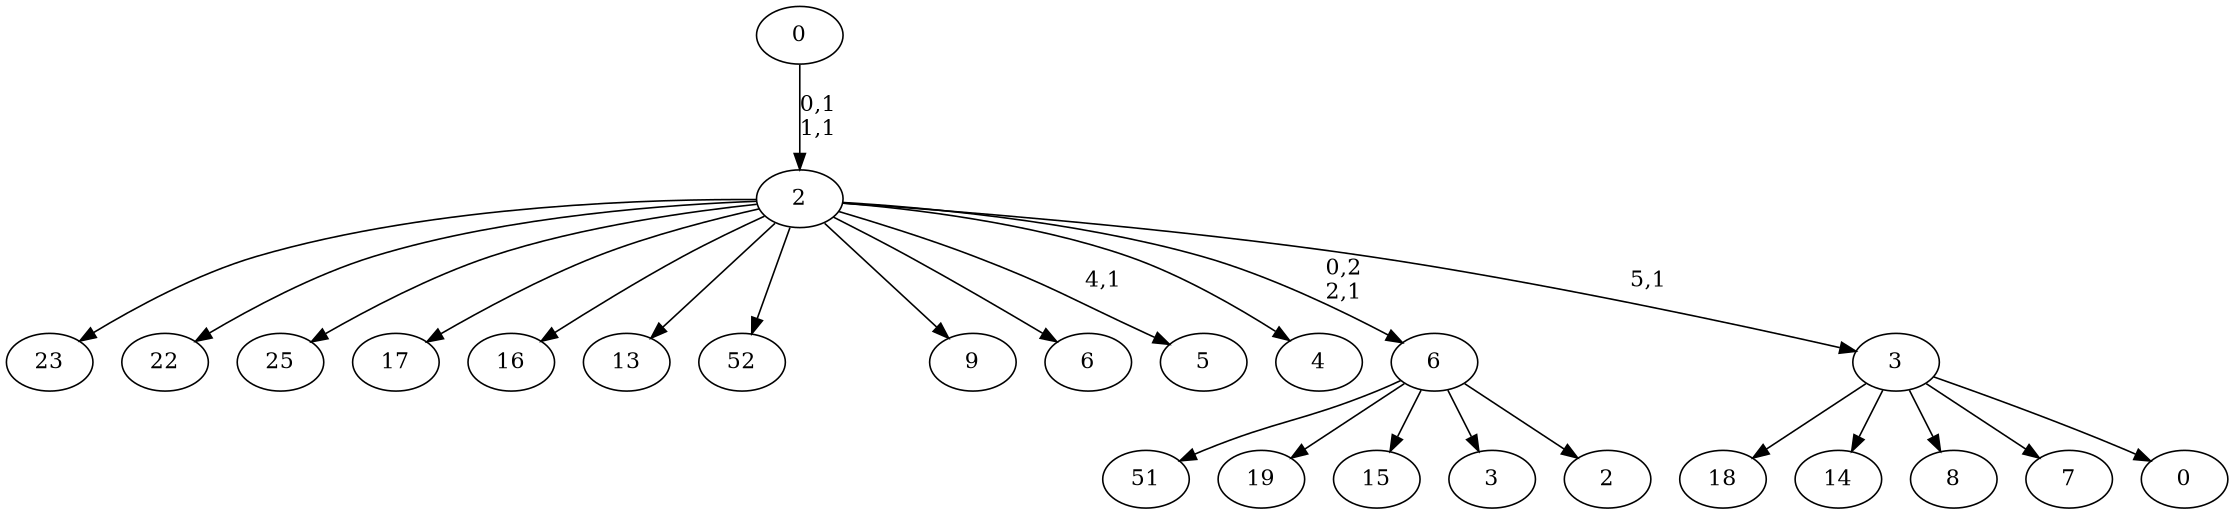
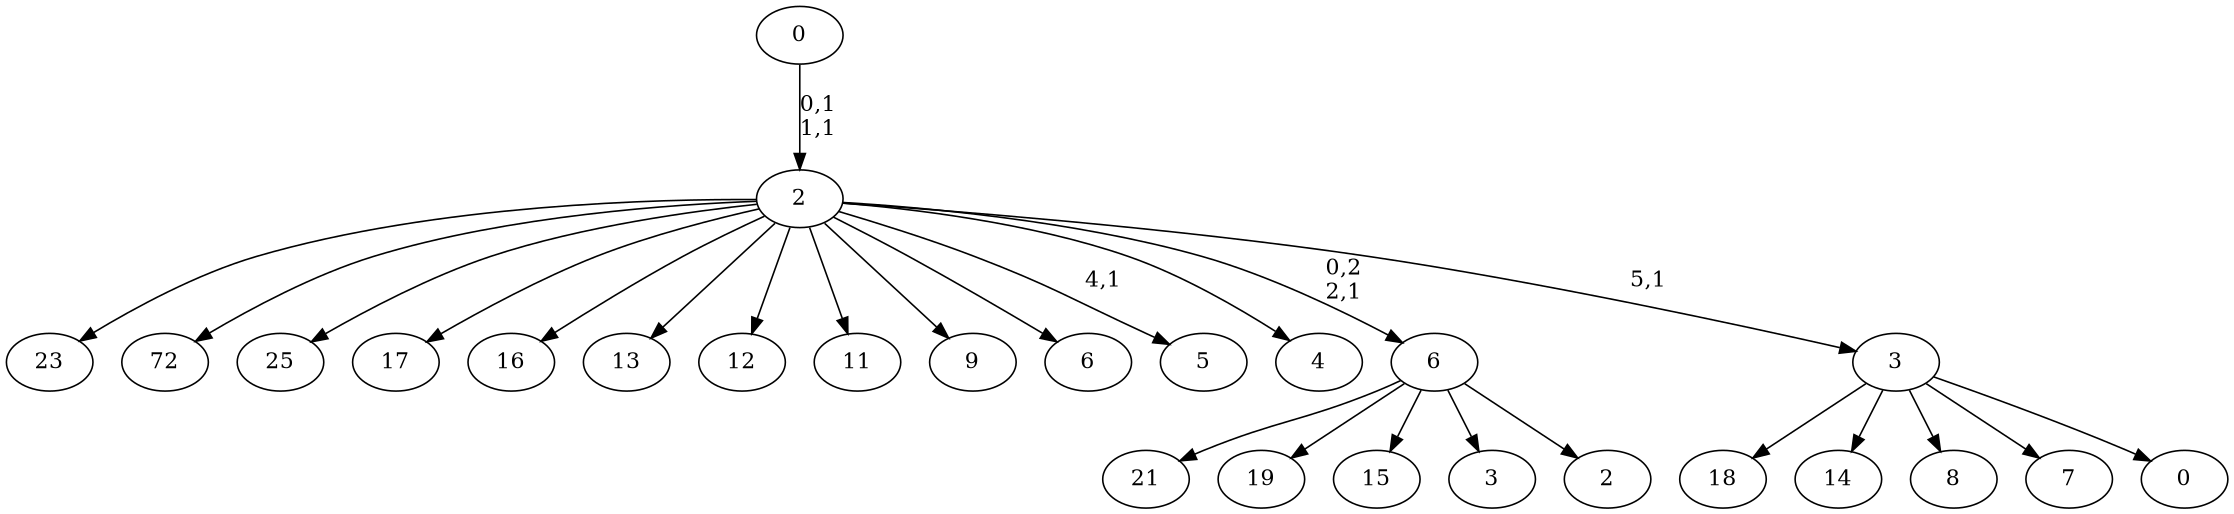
(165, 362) -> (165, 362)
(742, 362) -> (742, 362)
none -> (857, 362)
(1146, 479) -> (1146, 479)
